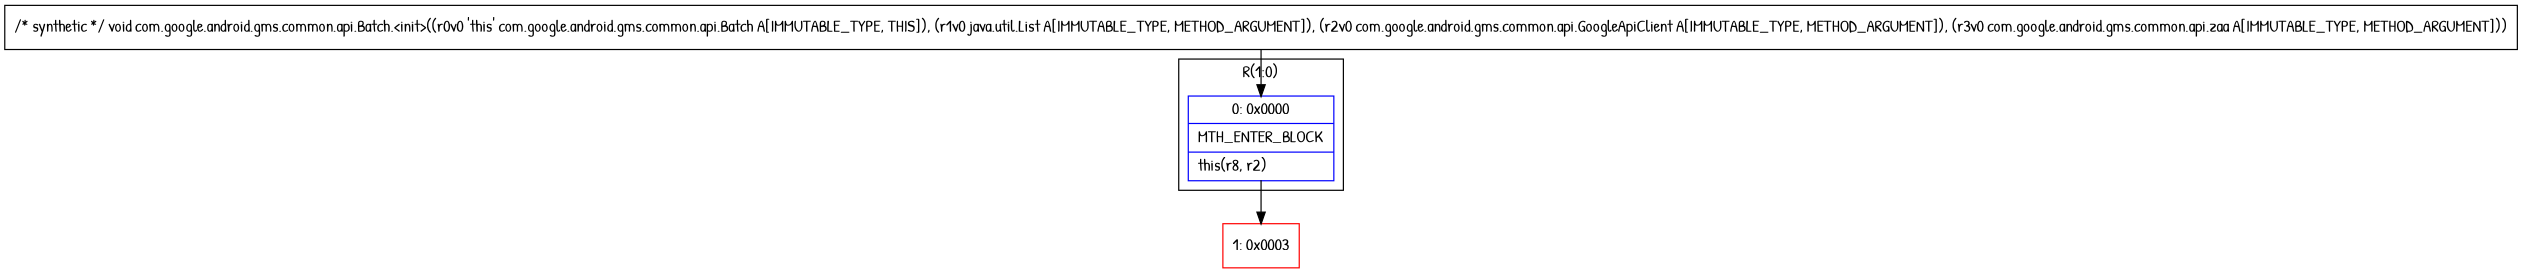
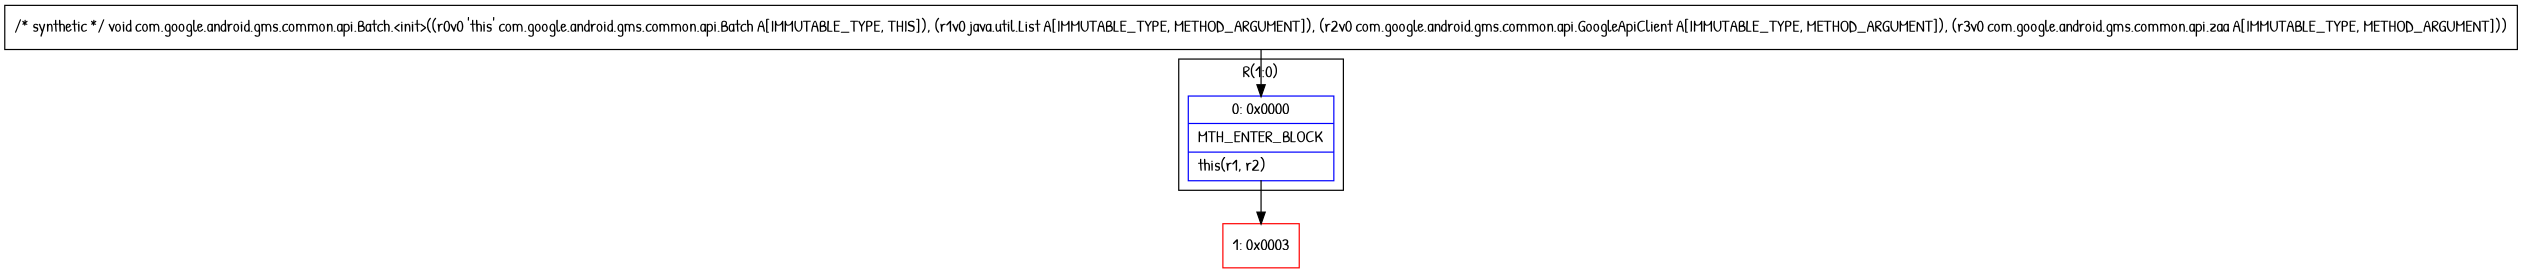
(1232, 166) -> (1232, 166)
